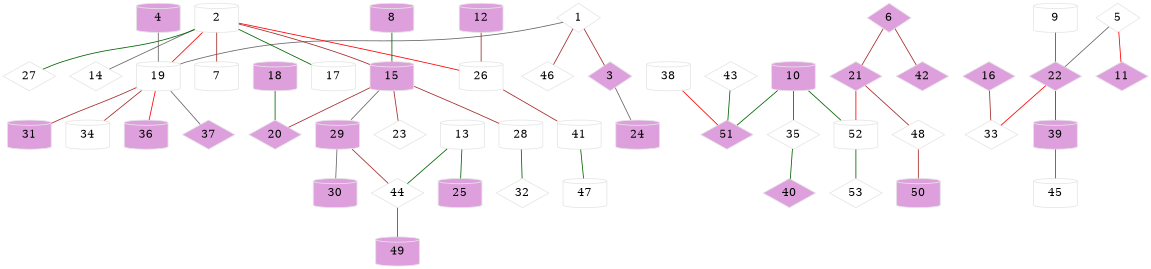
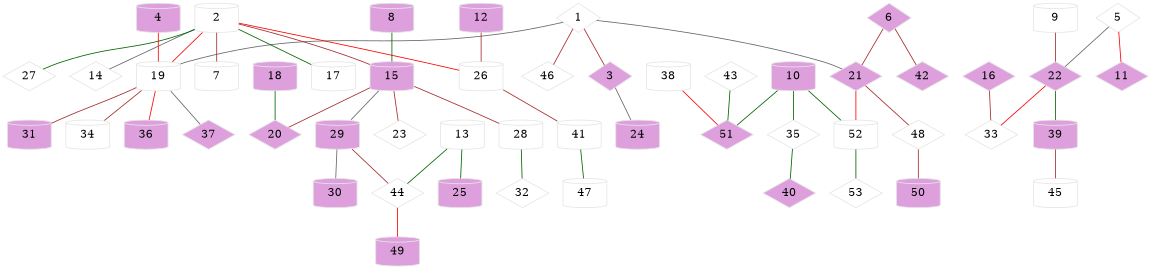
none -> (721, 38)
(158, 52) -> (158, 52)
